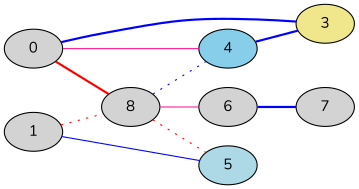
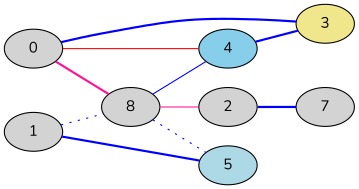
(131, 49) -> (131, 49)
(82, 78) -> (82, 78)
(179, 78) -> (179, 78)
(228, 107) -> (228, 107)
(82, 119) -> (82, 119)
(179, 136) -> (179, 136)
(131, 149) -> (131, 149)
